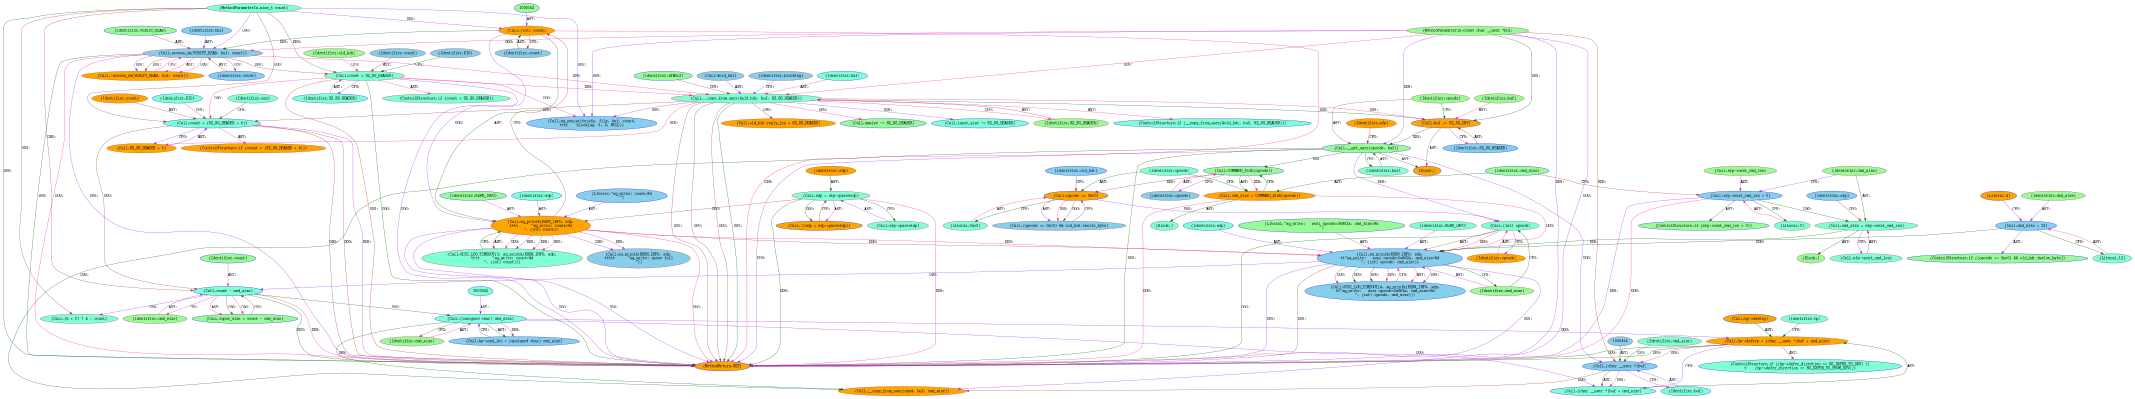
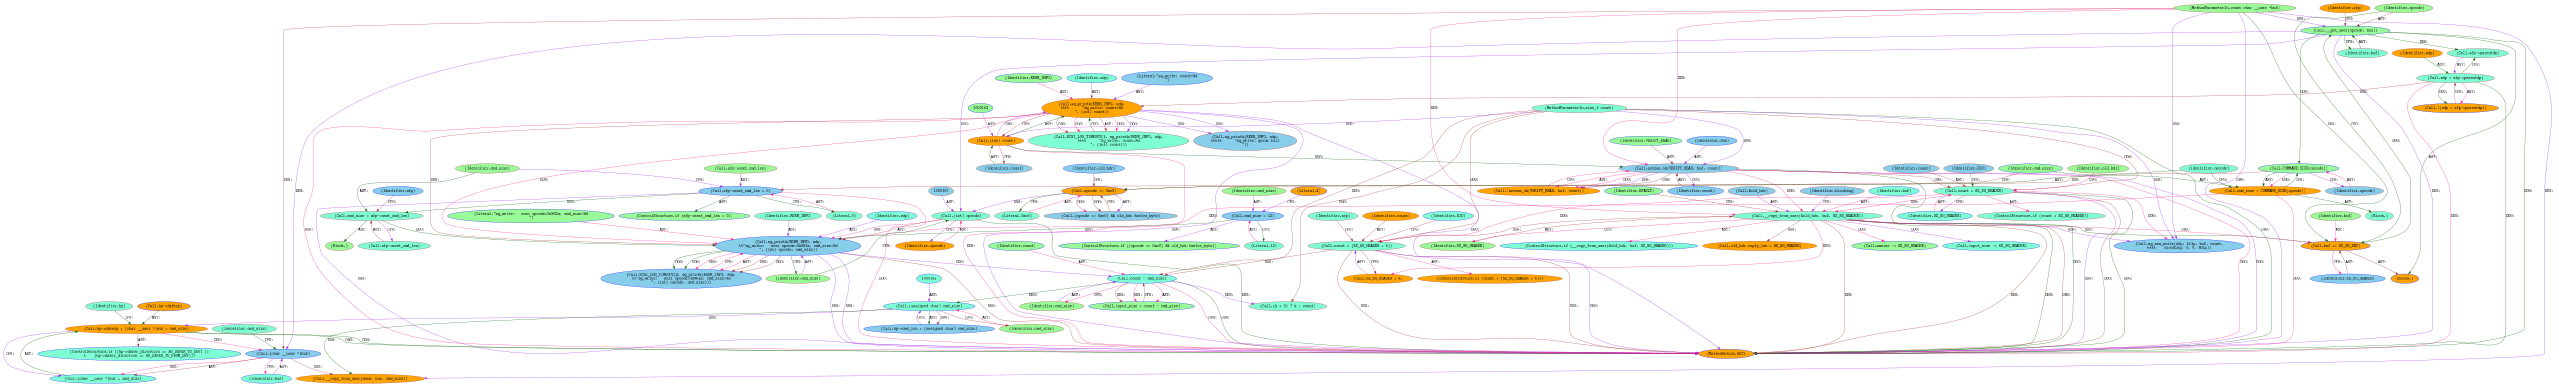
(212, 123) -> (1357, 246)
(178, 135) -> (1369, 260)
none -> (941, 191)
(232, 248) -> (2412, 42)
(1061, 339) -> none
(1620, 341) -> none
